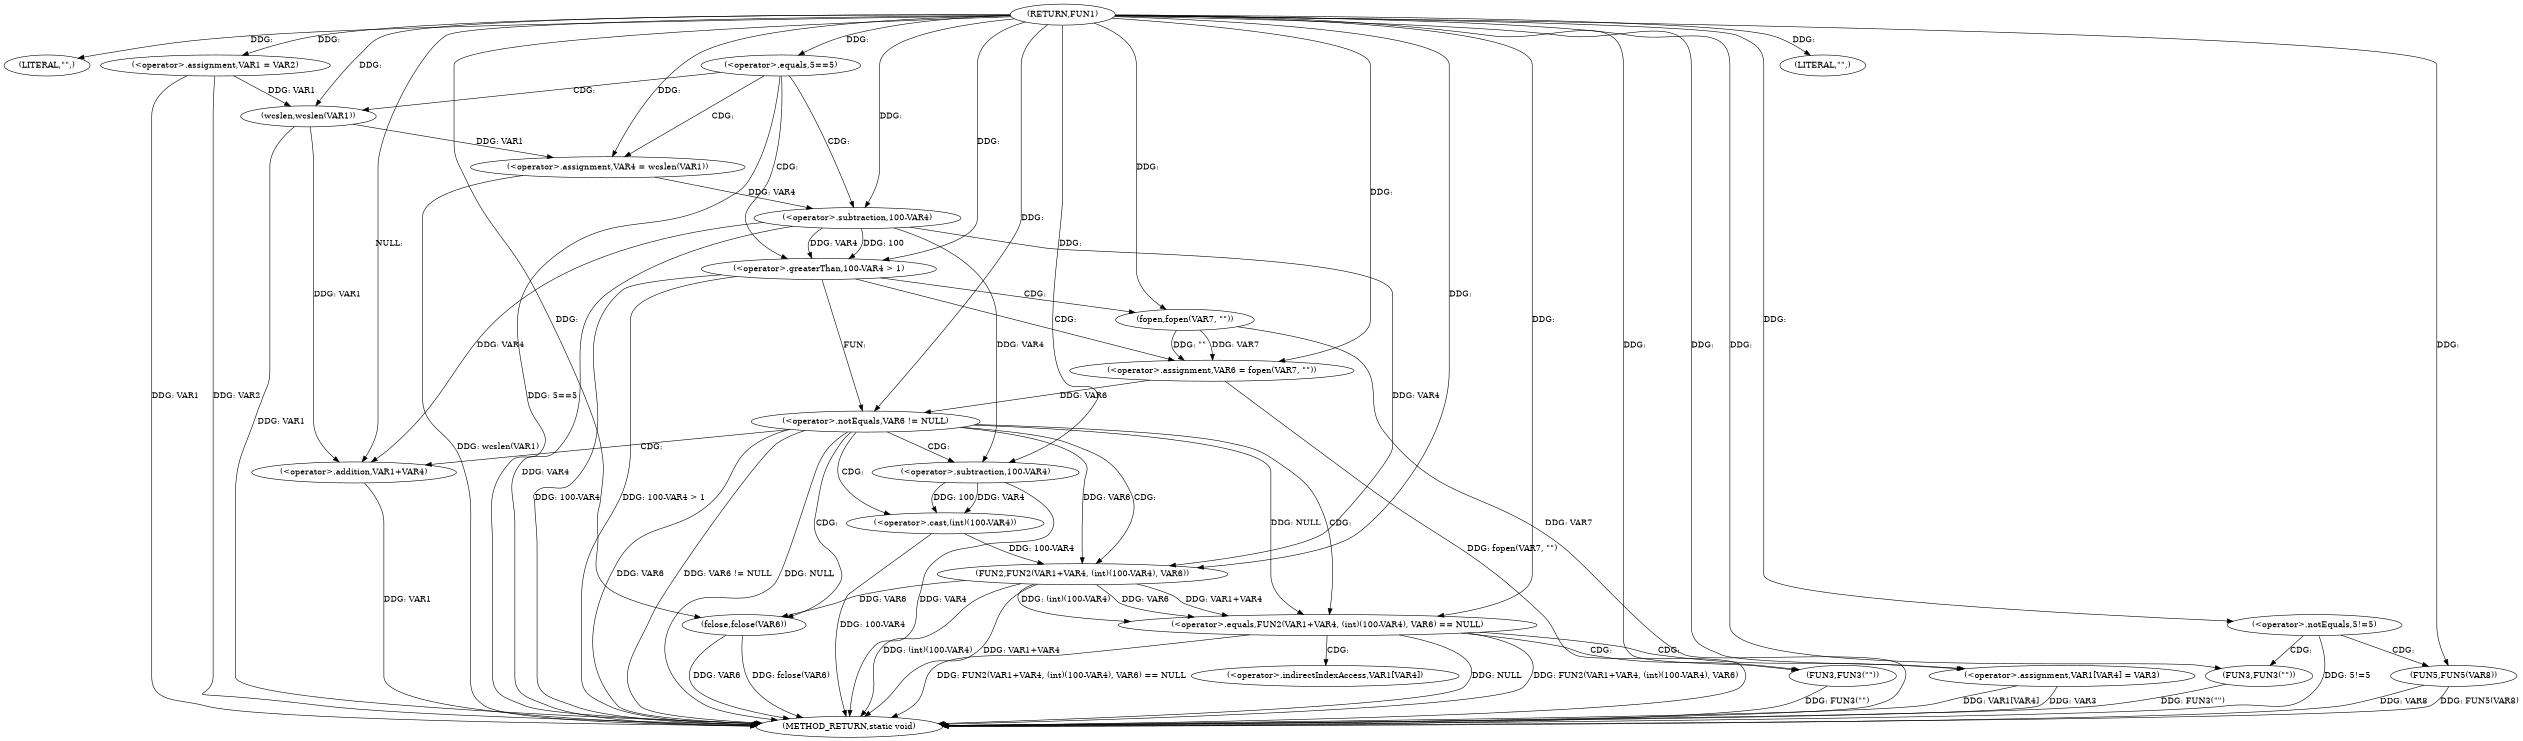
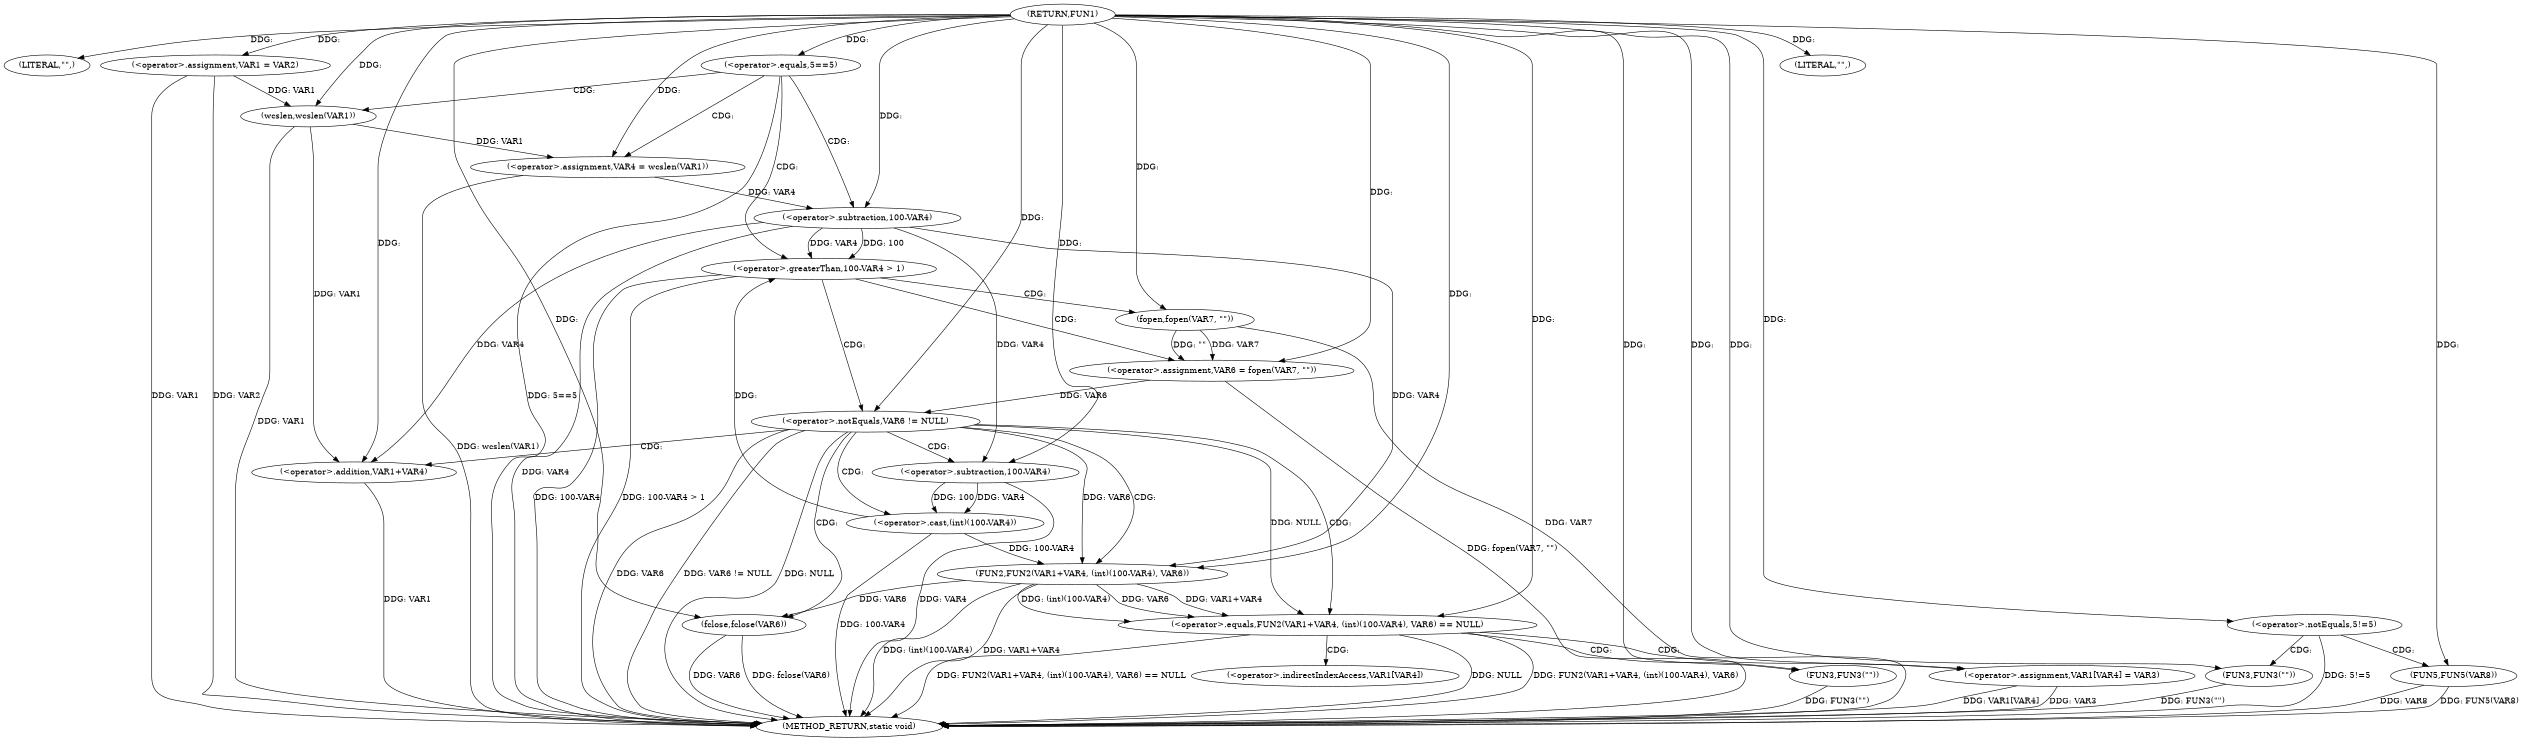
(977, 158) -> (738, 440)
(391, 244) -> (391, 244)
(856, 345) -> (856, 345)
